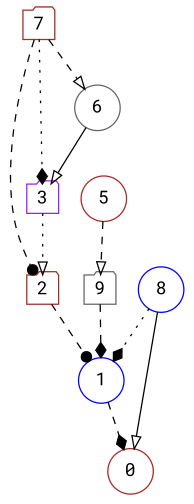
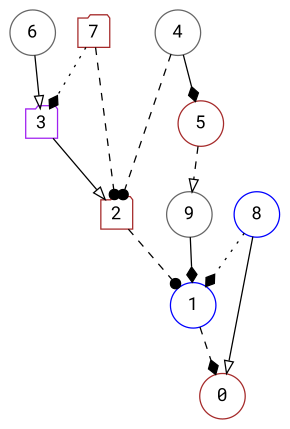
none -> (178, 33)
(63, 59) -> none
(43, 238) -> (75, 164)
(100, 290) -> (189, 214)
(100, 323) -> (191, 252)
